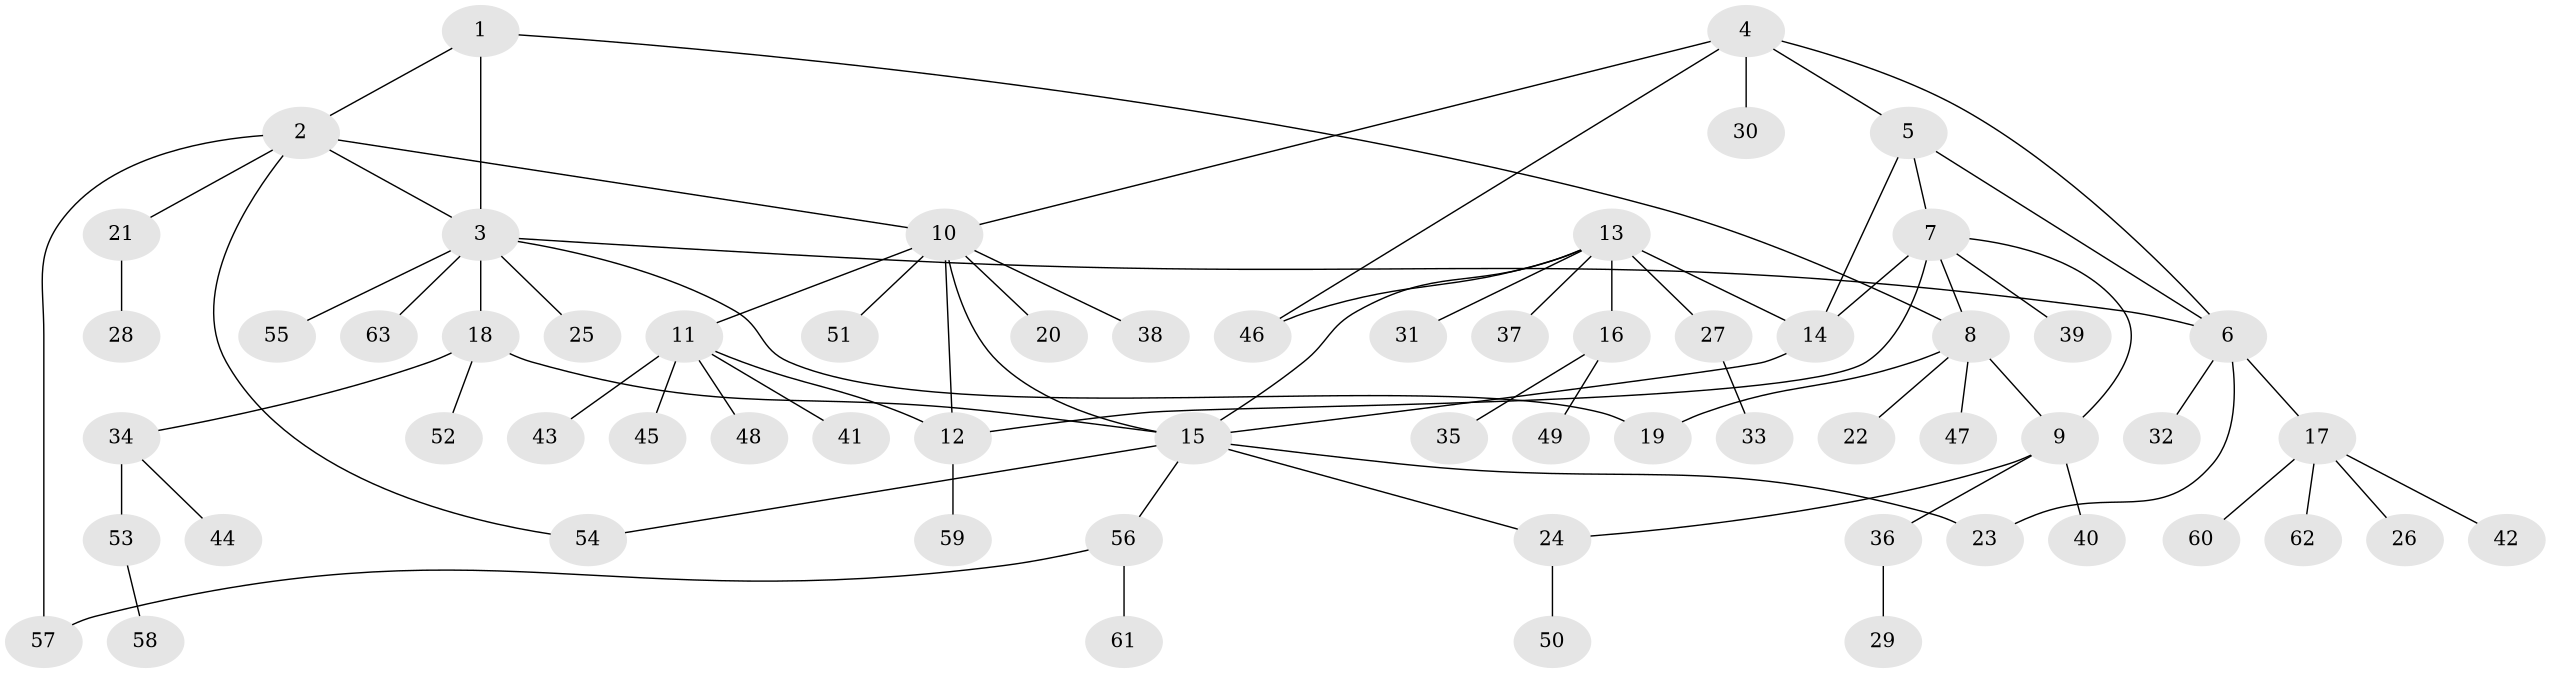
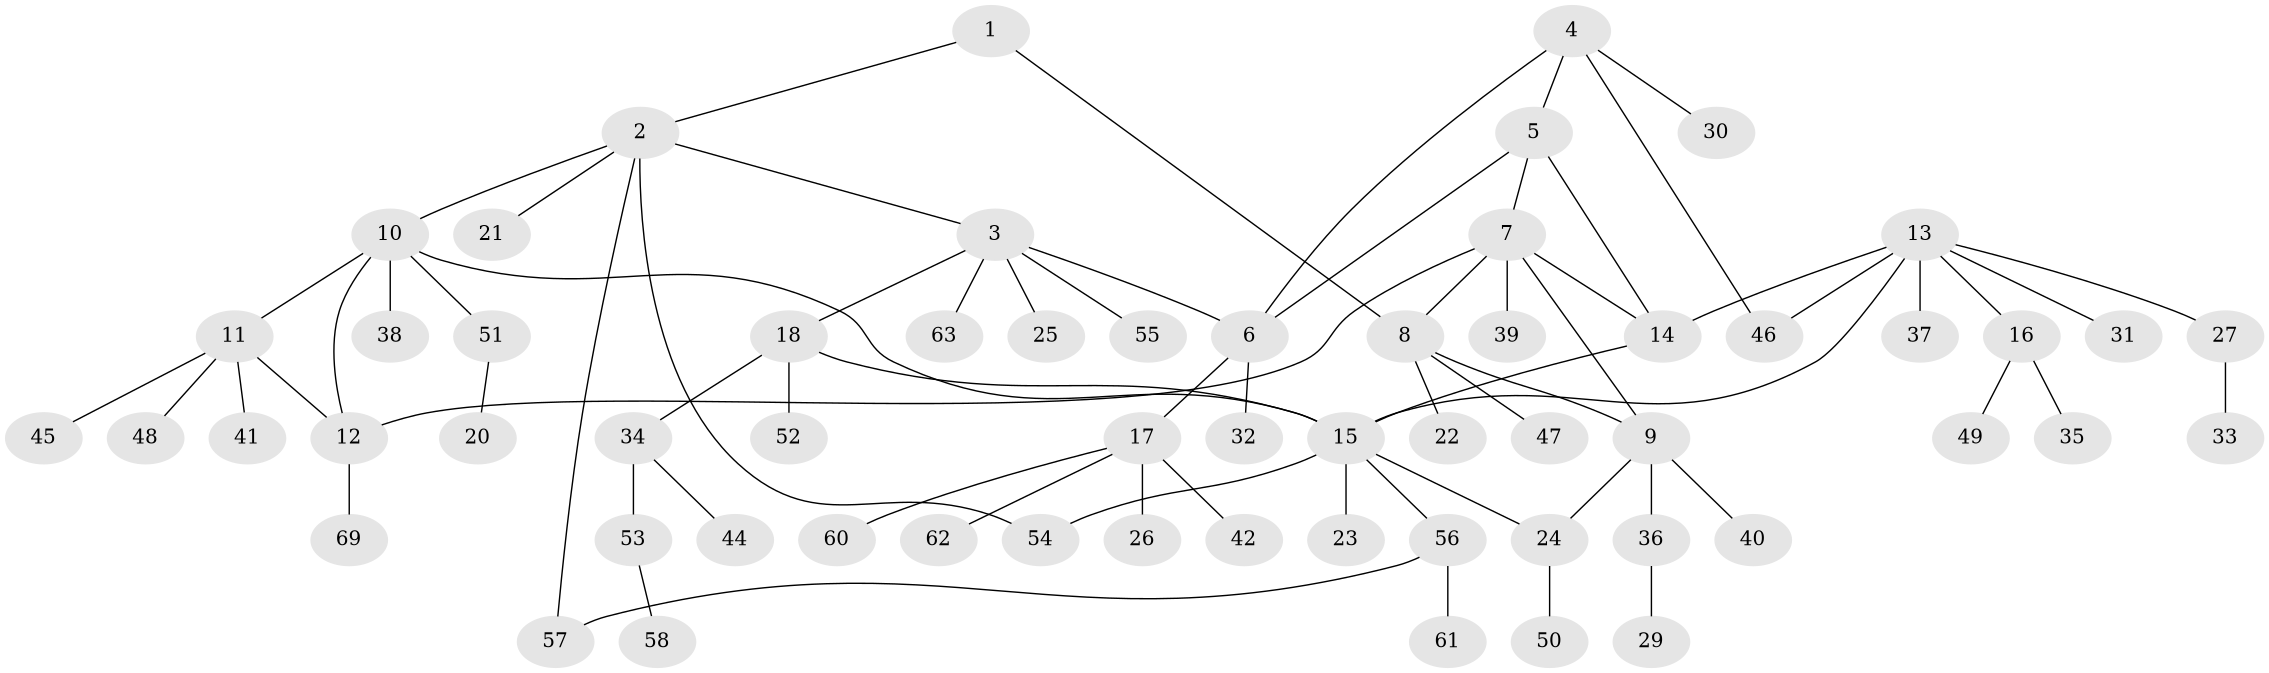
(1363, 128) -> none
(481, 133) -> none
(997, 286) -> (485, 387)
(122, 337) -> none
(546, 438) -> none
(1653, 438) -> none
(2170, 495) -> none
(953, 540) -> (349, 540)
